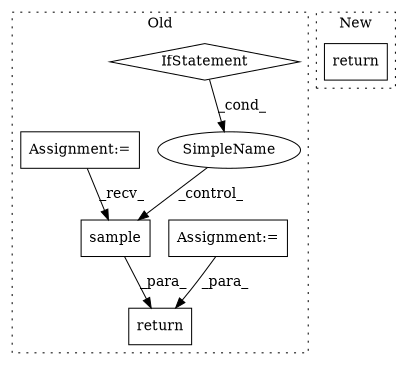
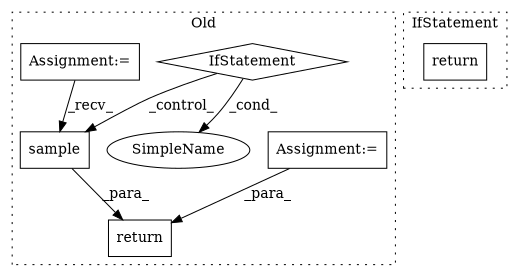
(356, 24) -> (455, 24)
(177, 191) -> (154, 96)
